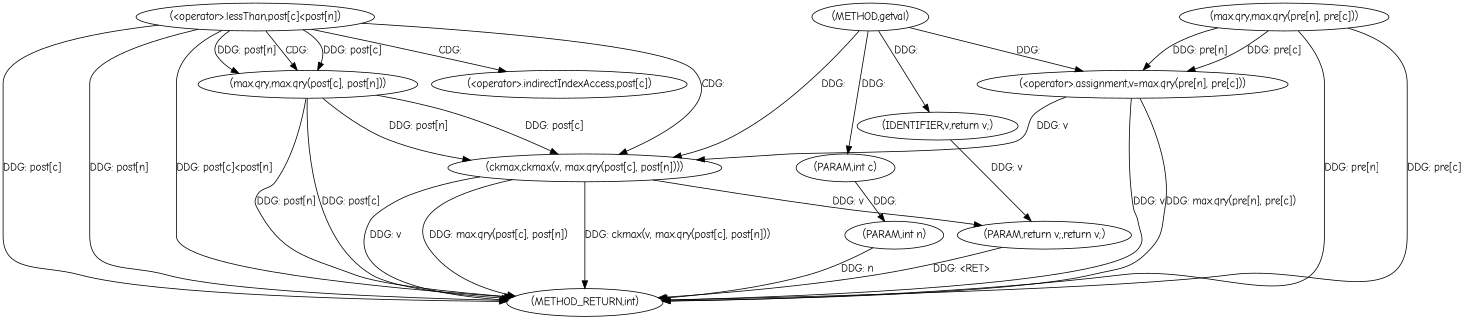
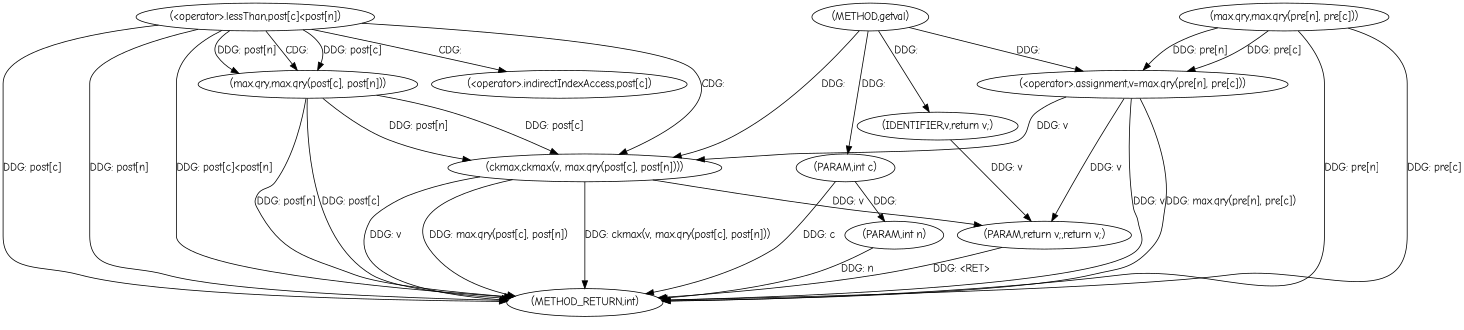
none -> (1089, 156)
none -> (758, 258)
